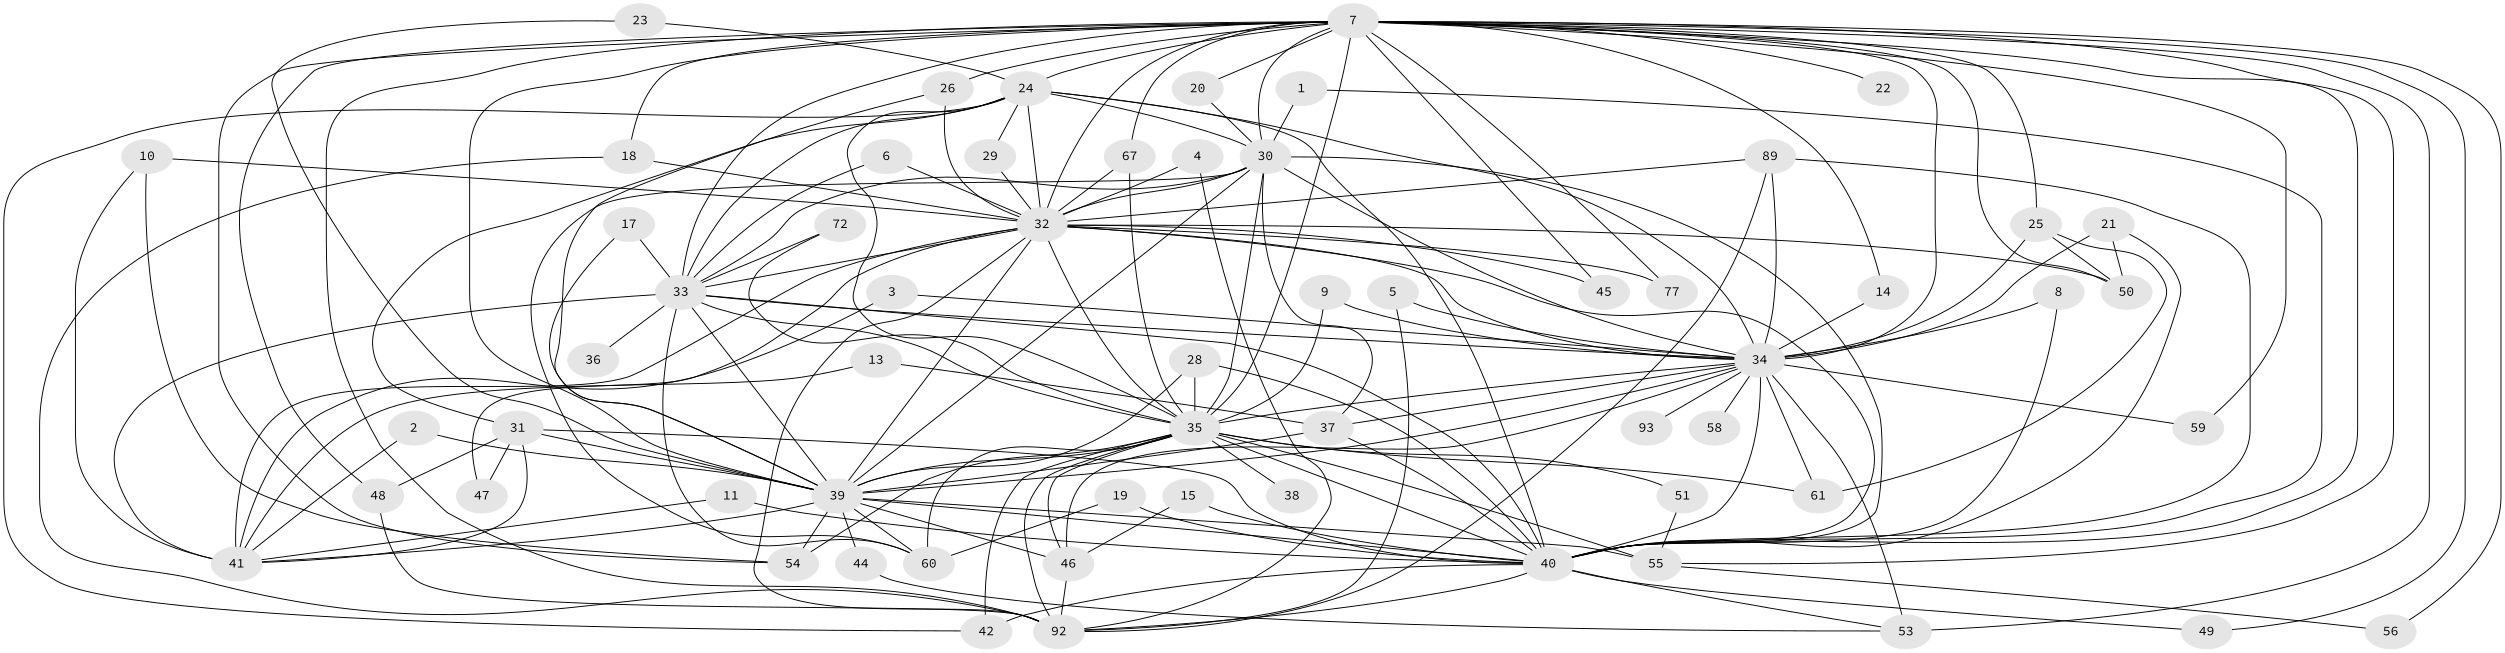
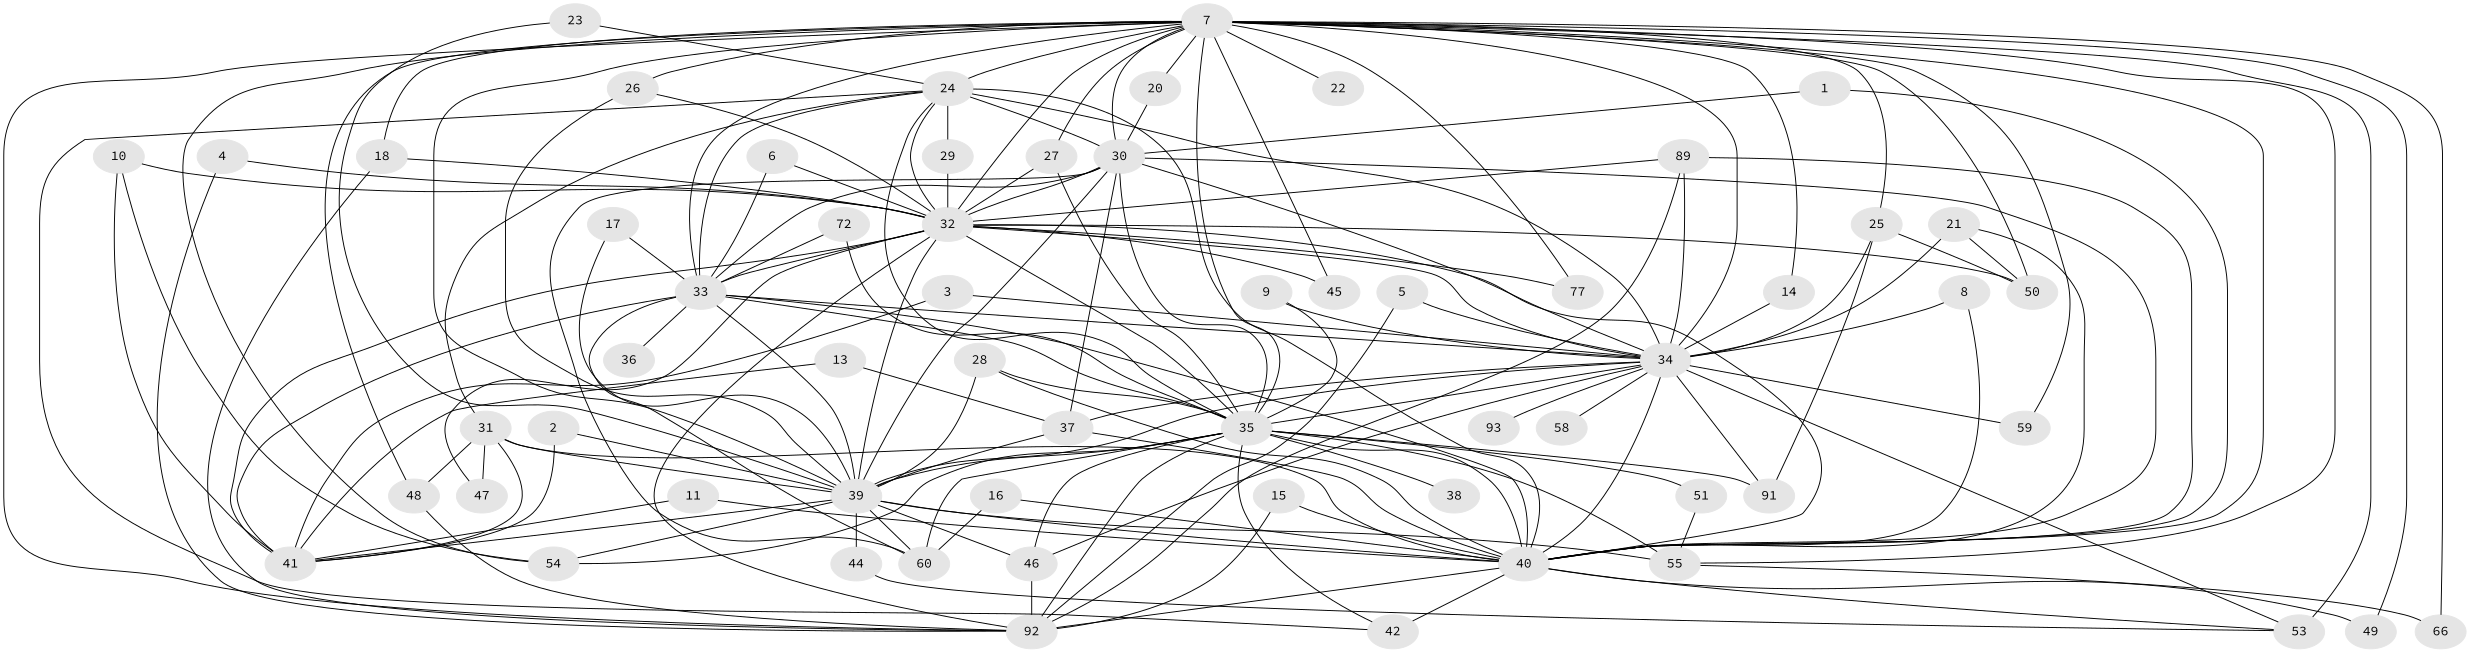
(1130, 157) -> (1052, 157)
(1120, 496) -> (996, 496)
(1818, 496) -> (1769, 496)
(1129, 530) -> (1179, 597)
(2391, 632) -> (2441, 632)
